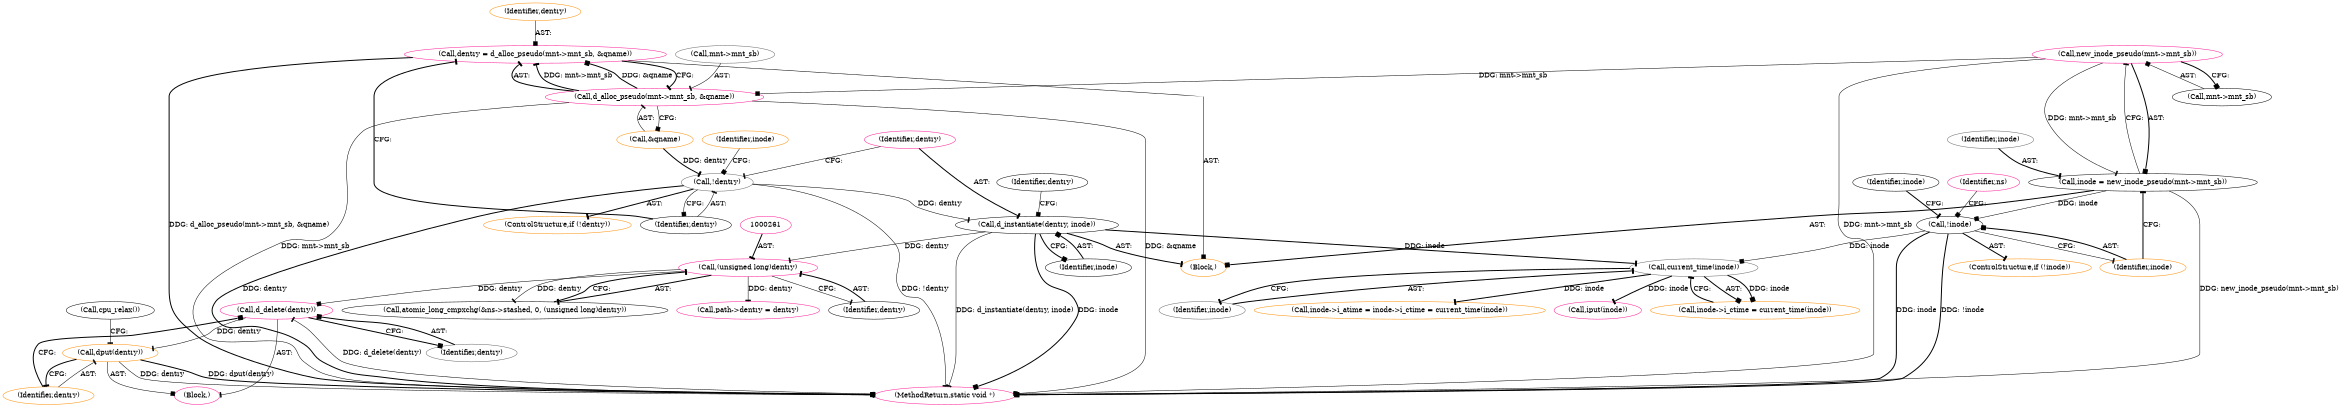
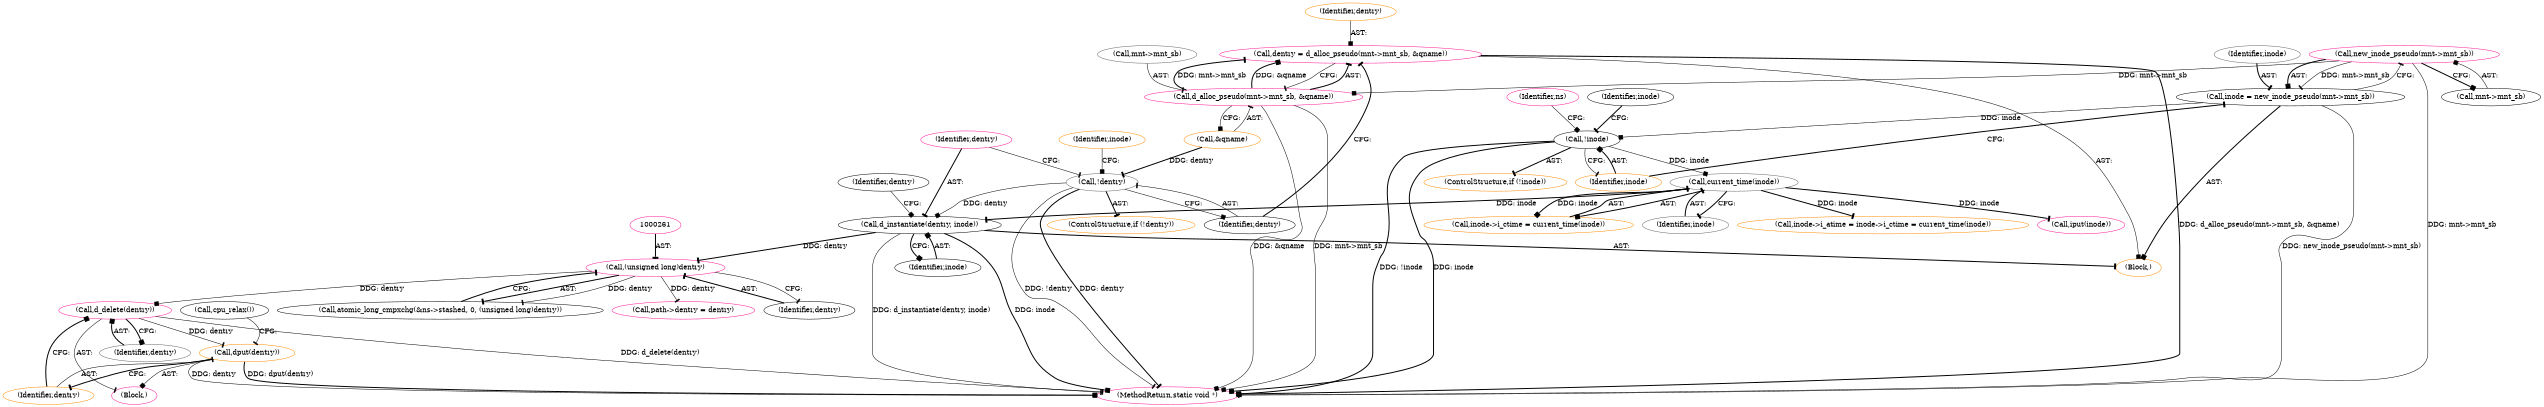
(657, 66) -> (1312, 78)
(862, 192) -> (1001, 190)
(888, 245) -> (788, 246)
(1370, 247) -> (1339, 206)
(1703, 289) -> (1618, 204)
(576, 385) -> (628, 362)
